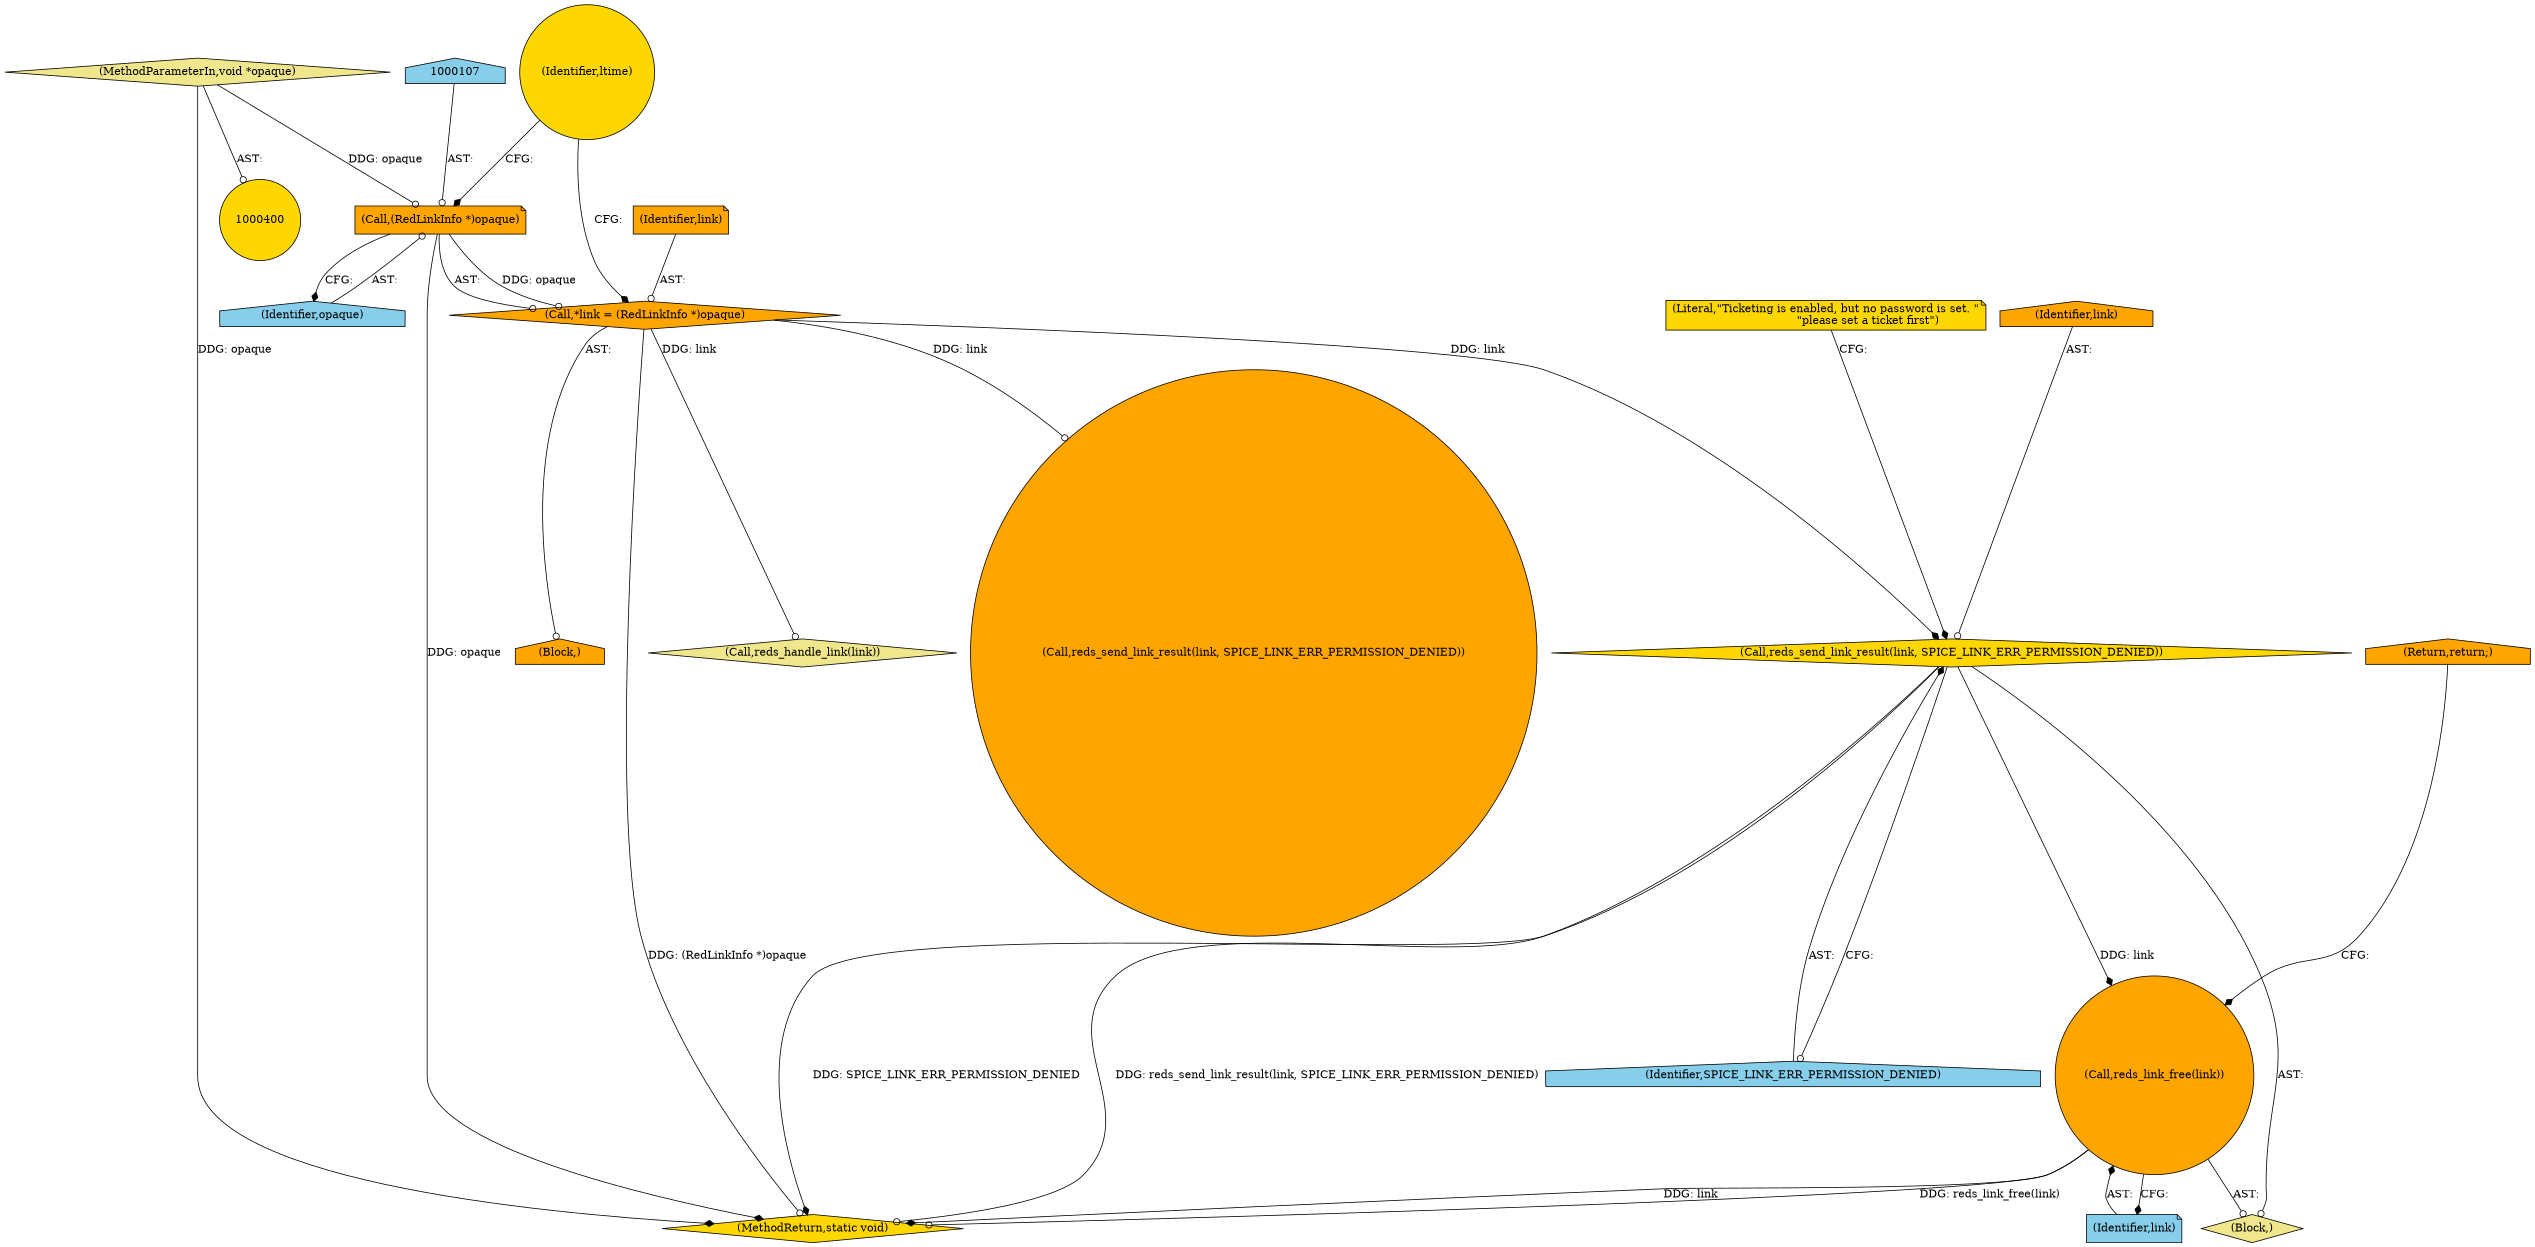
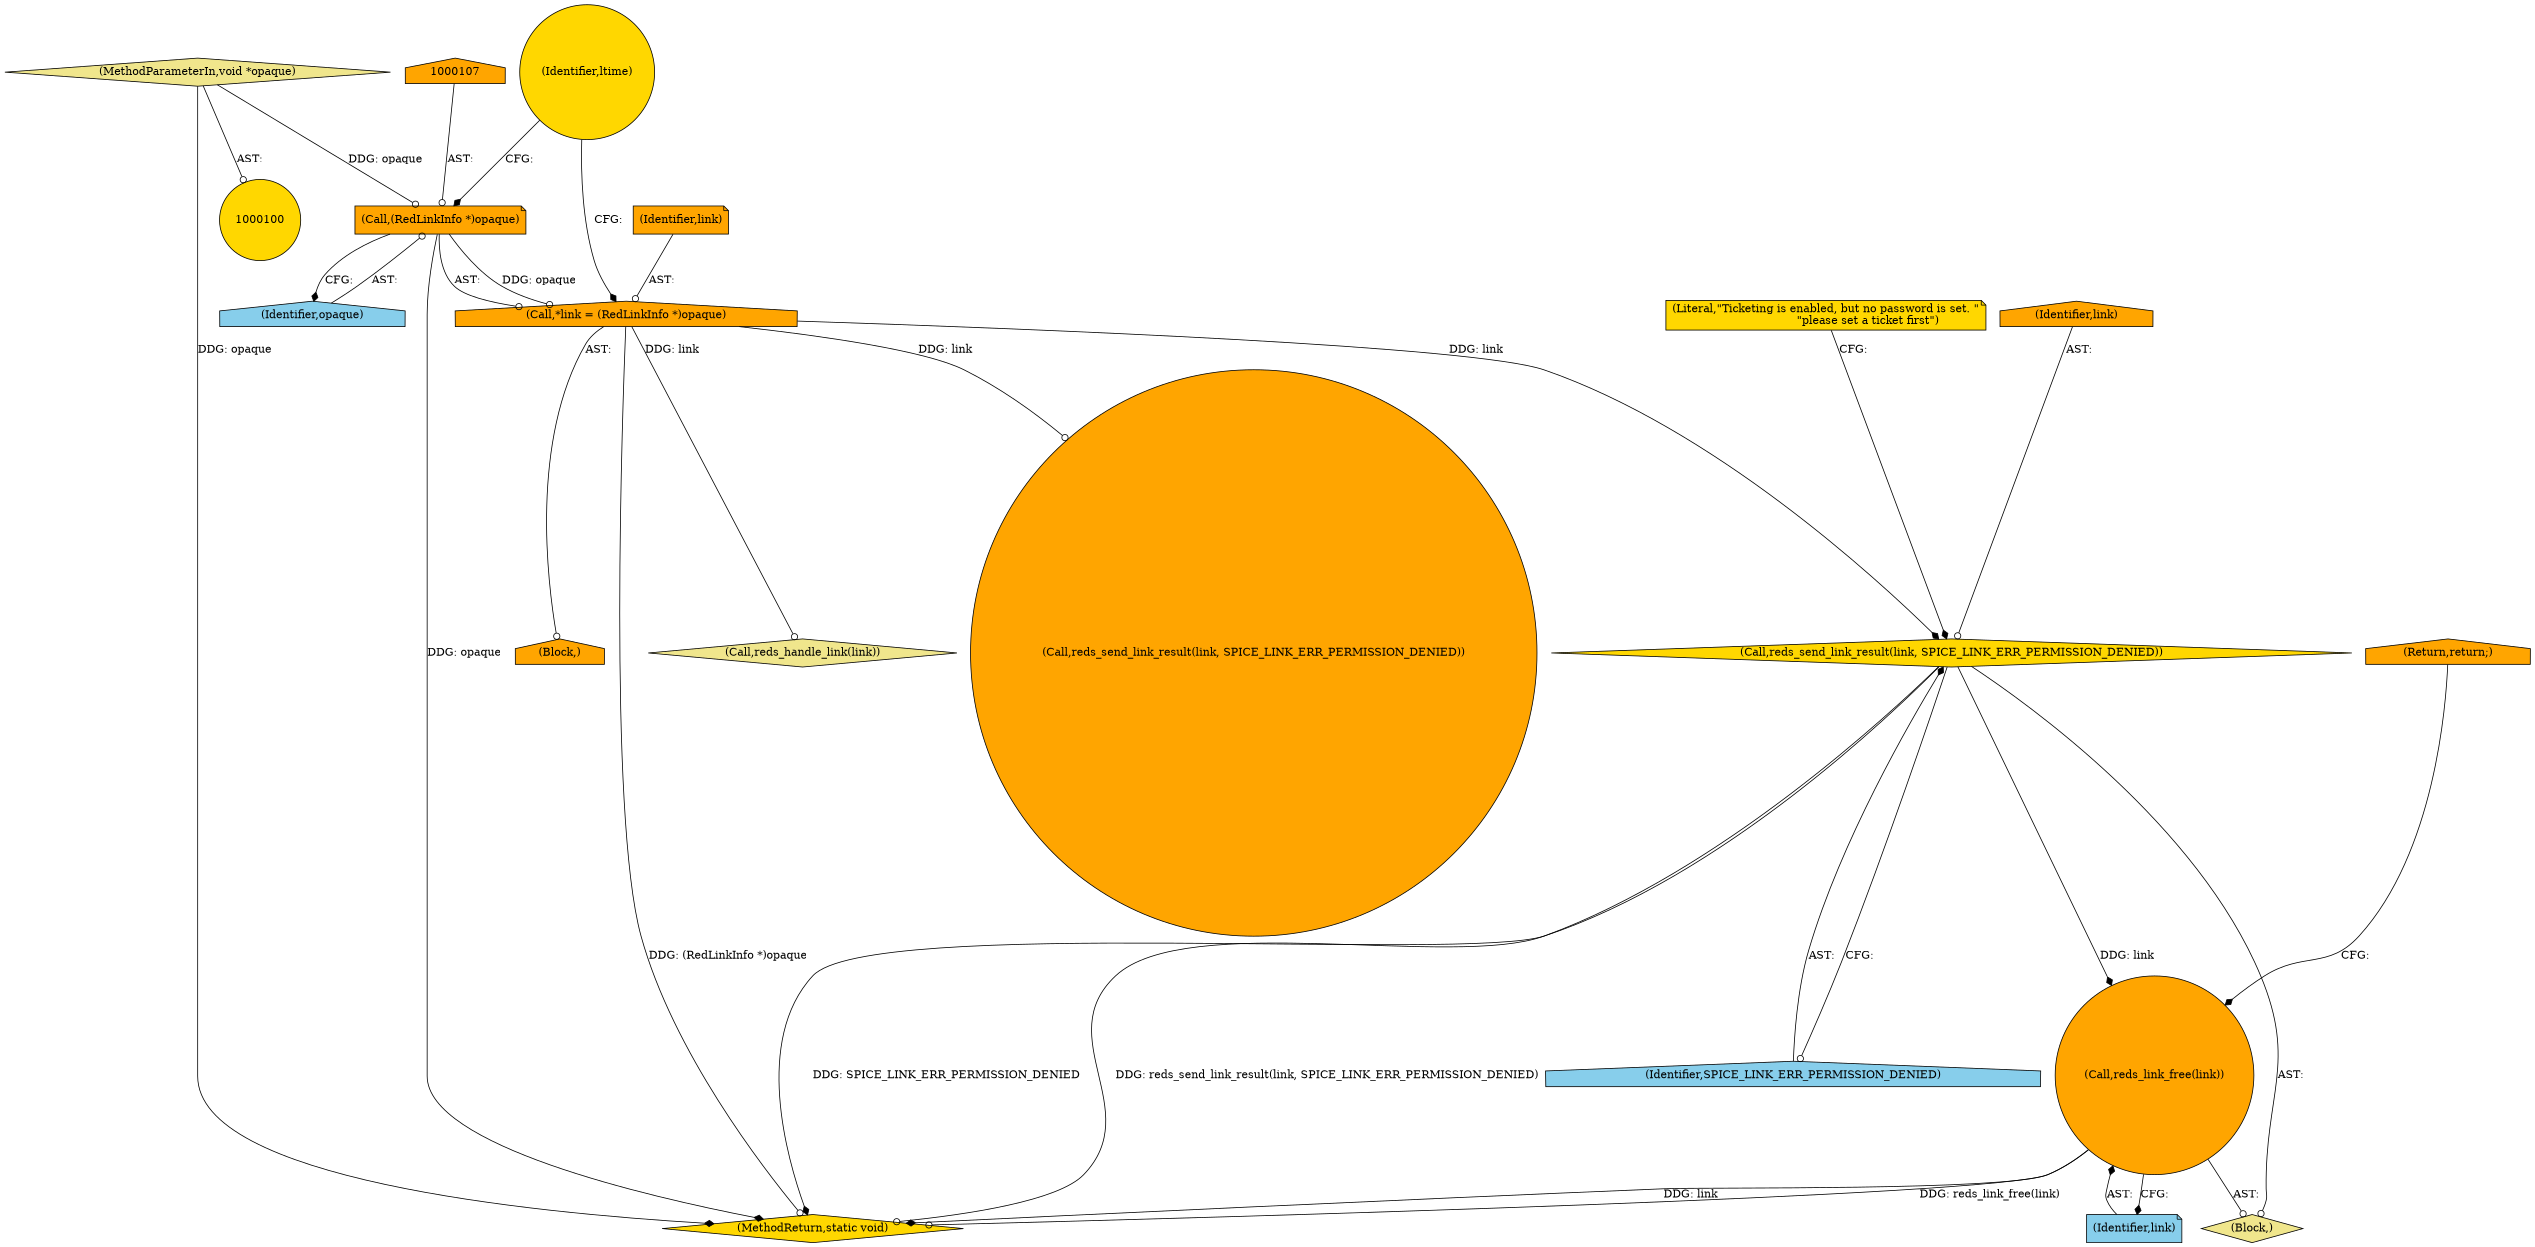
(455, 72) -> (455, 72)
(260, 220) -> (260, 220)
(645, 315) -> (626, 315)
